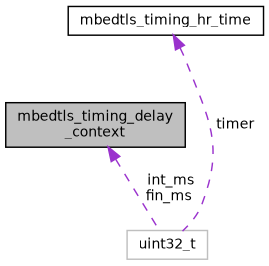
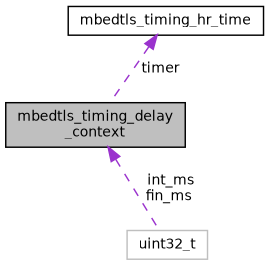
(212, 141) -> (129, 75)
